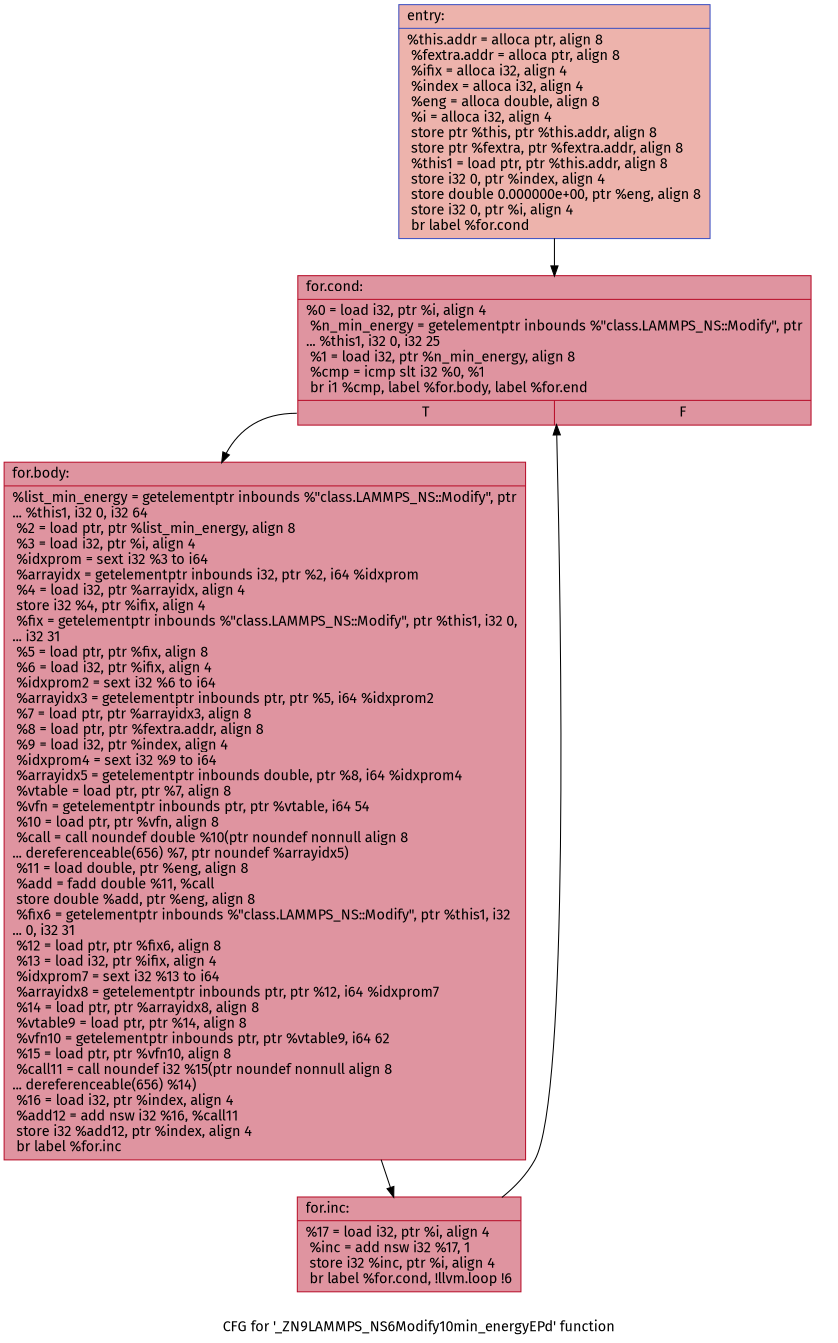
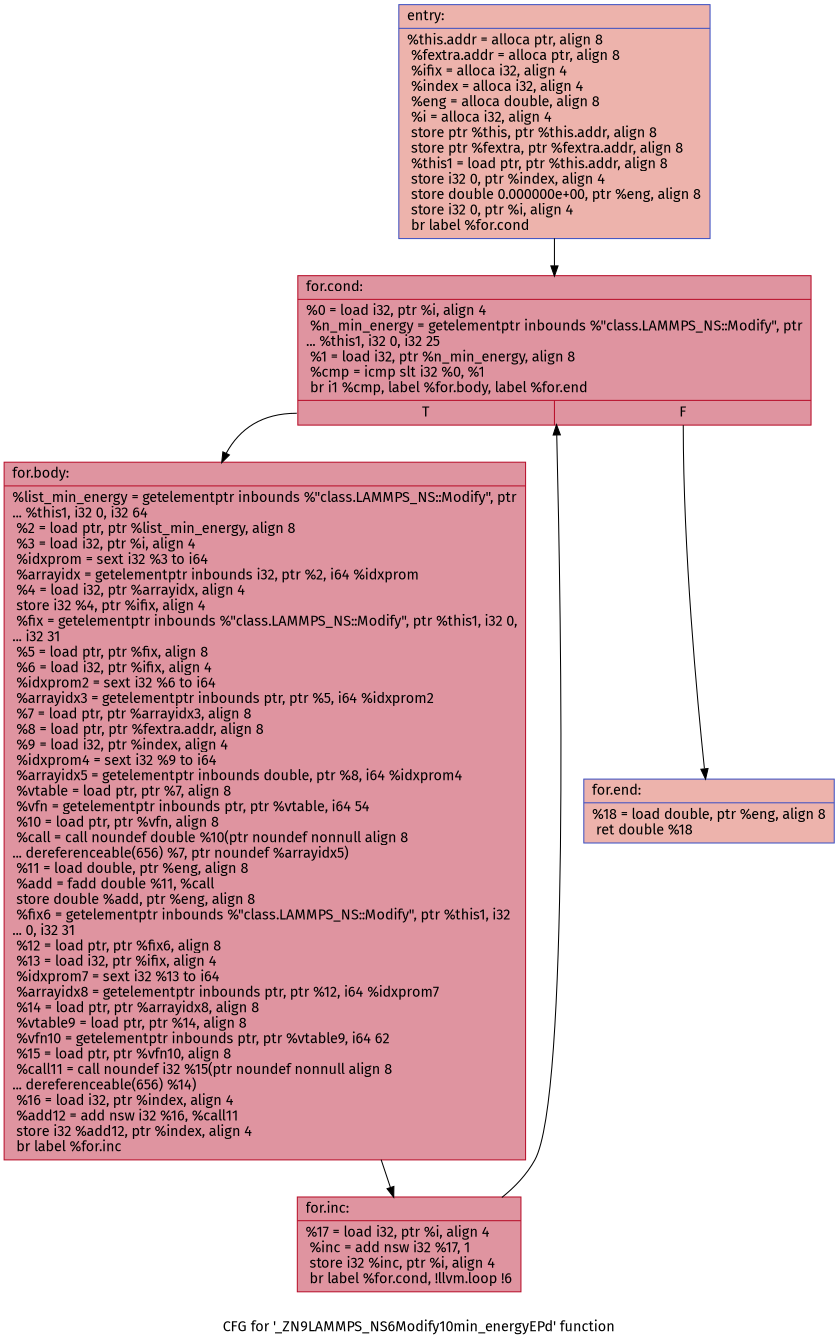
none -> (709, 811)
